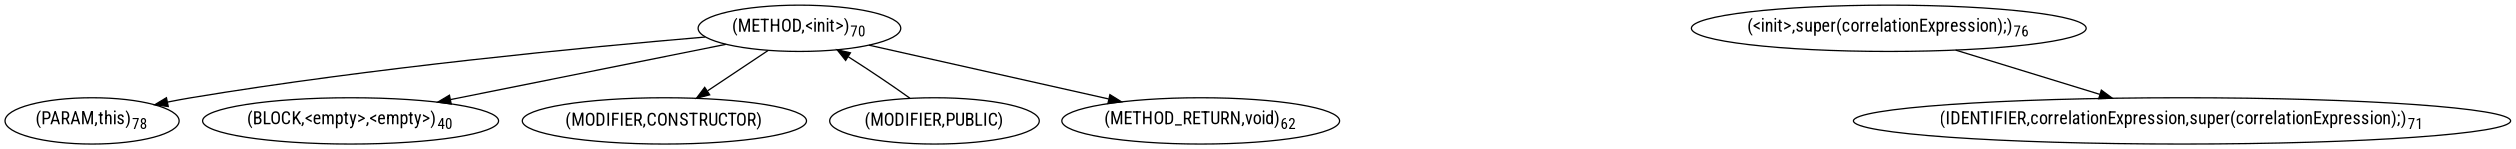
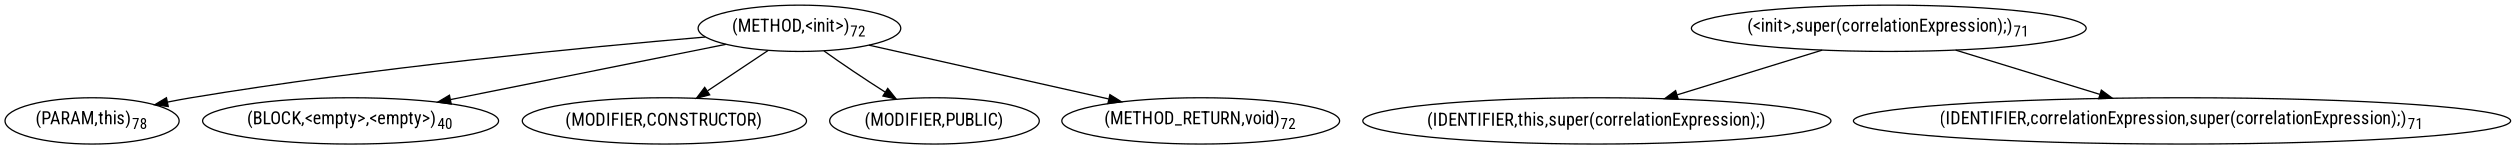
(859, 26) -> (859, 26)
(2022, 26) -> (2022, 26)
(879, 77) -> (854, 72)
(1289, 119) -> (1289, 119)
none -> (1597, 121)
